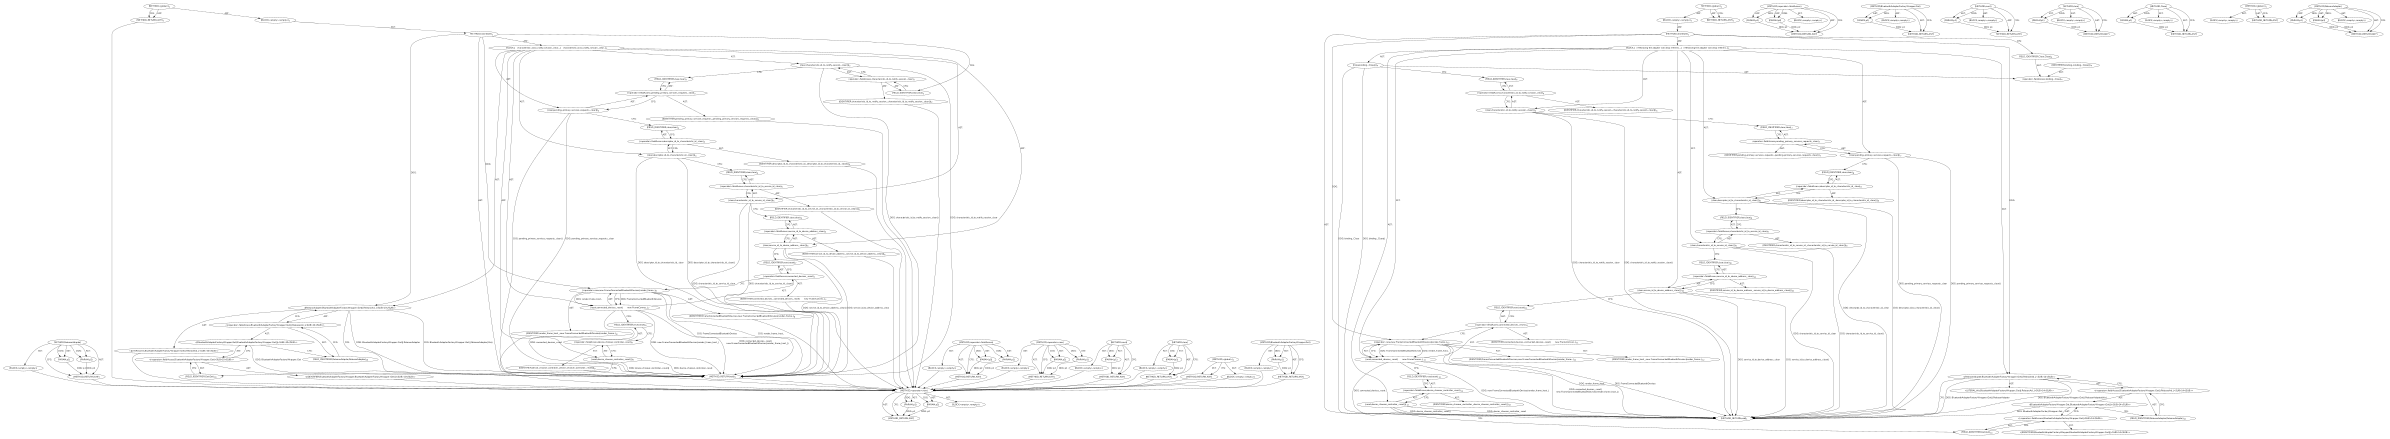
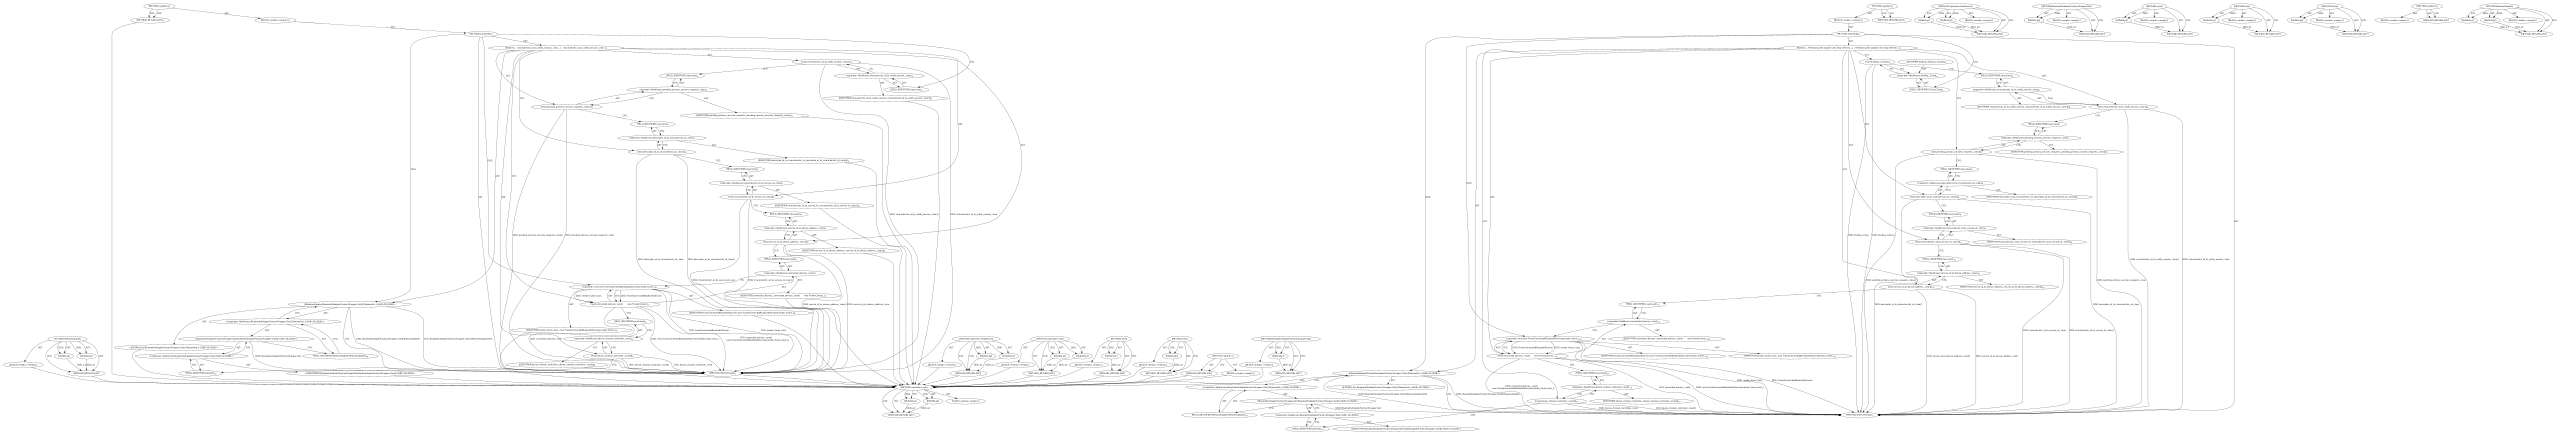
none -> (1890, 71)
none -> (1916, 83)
